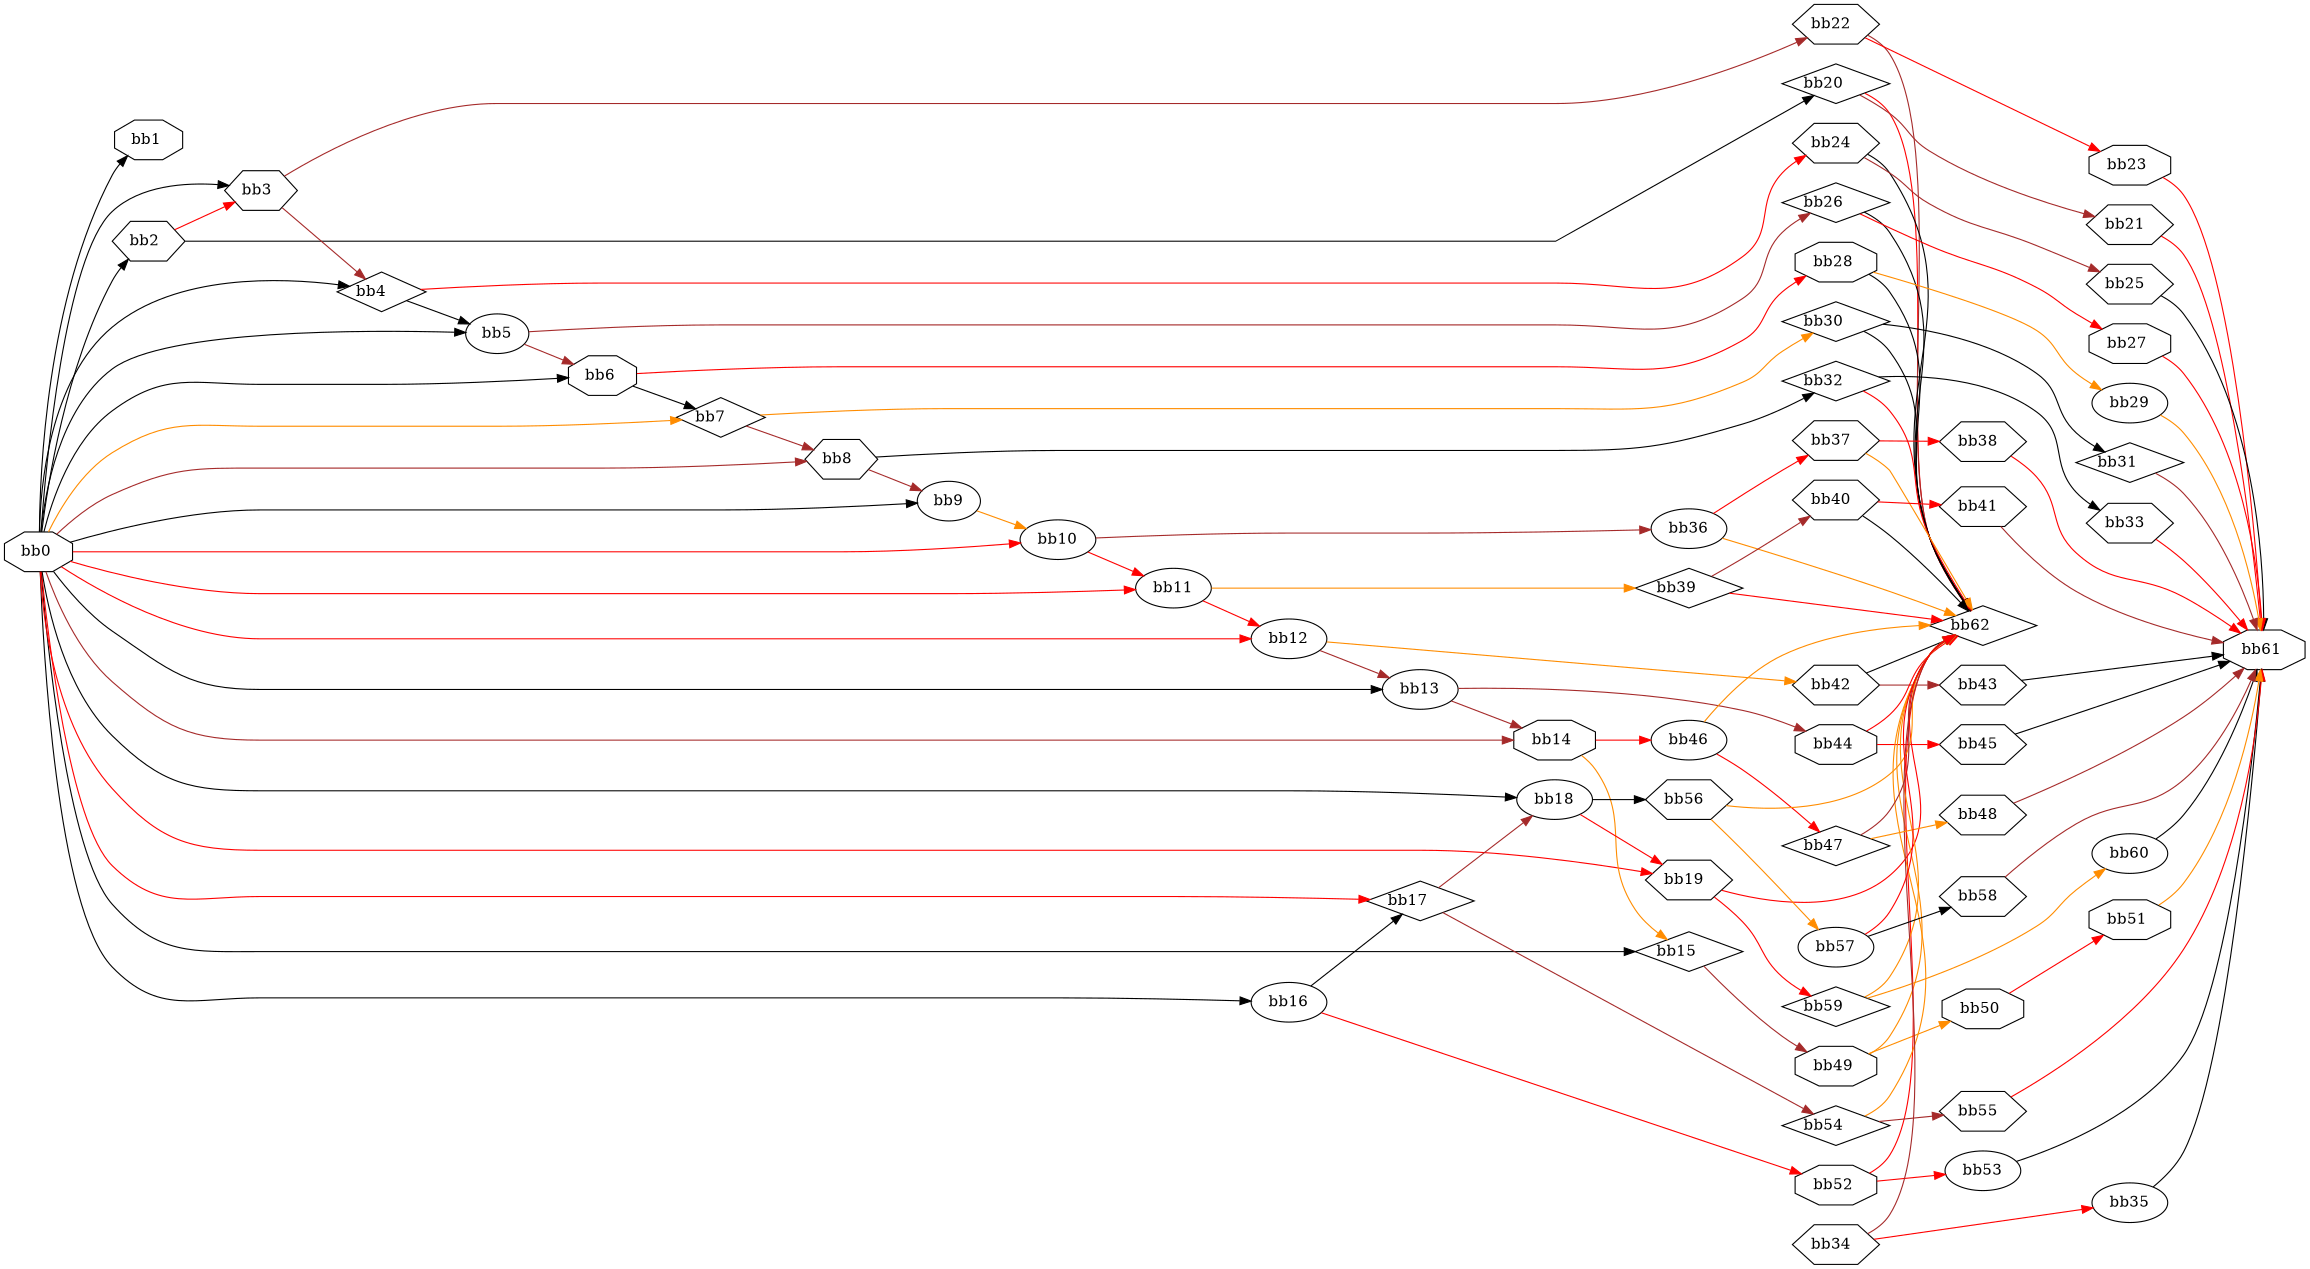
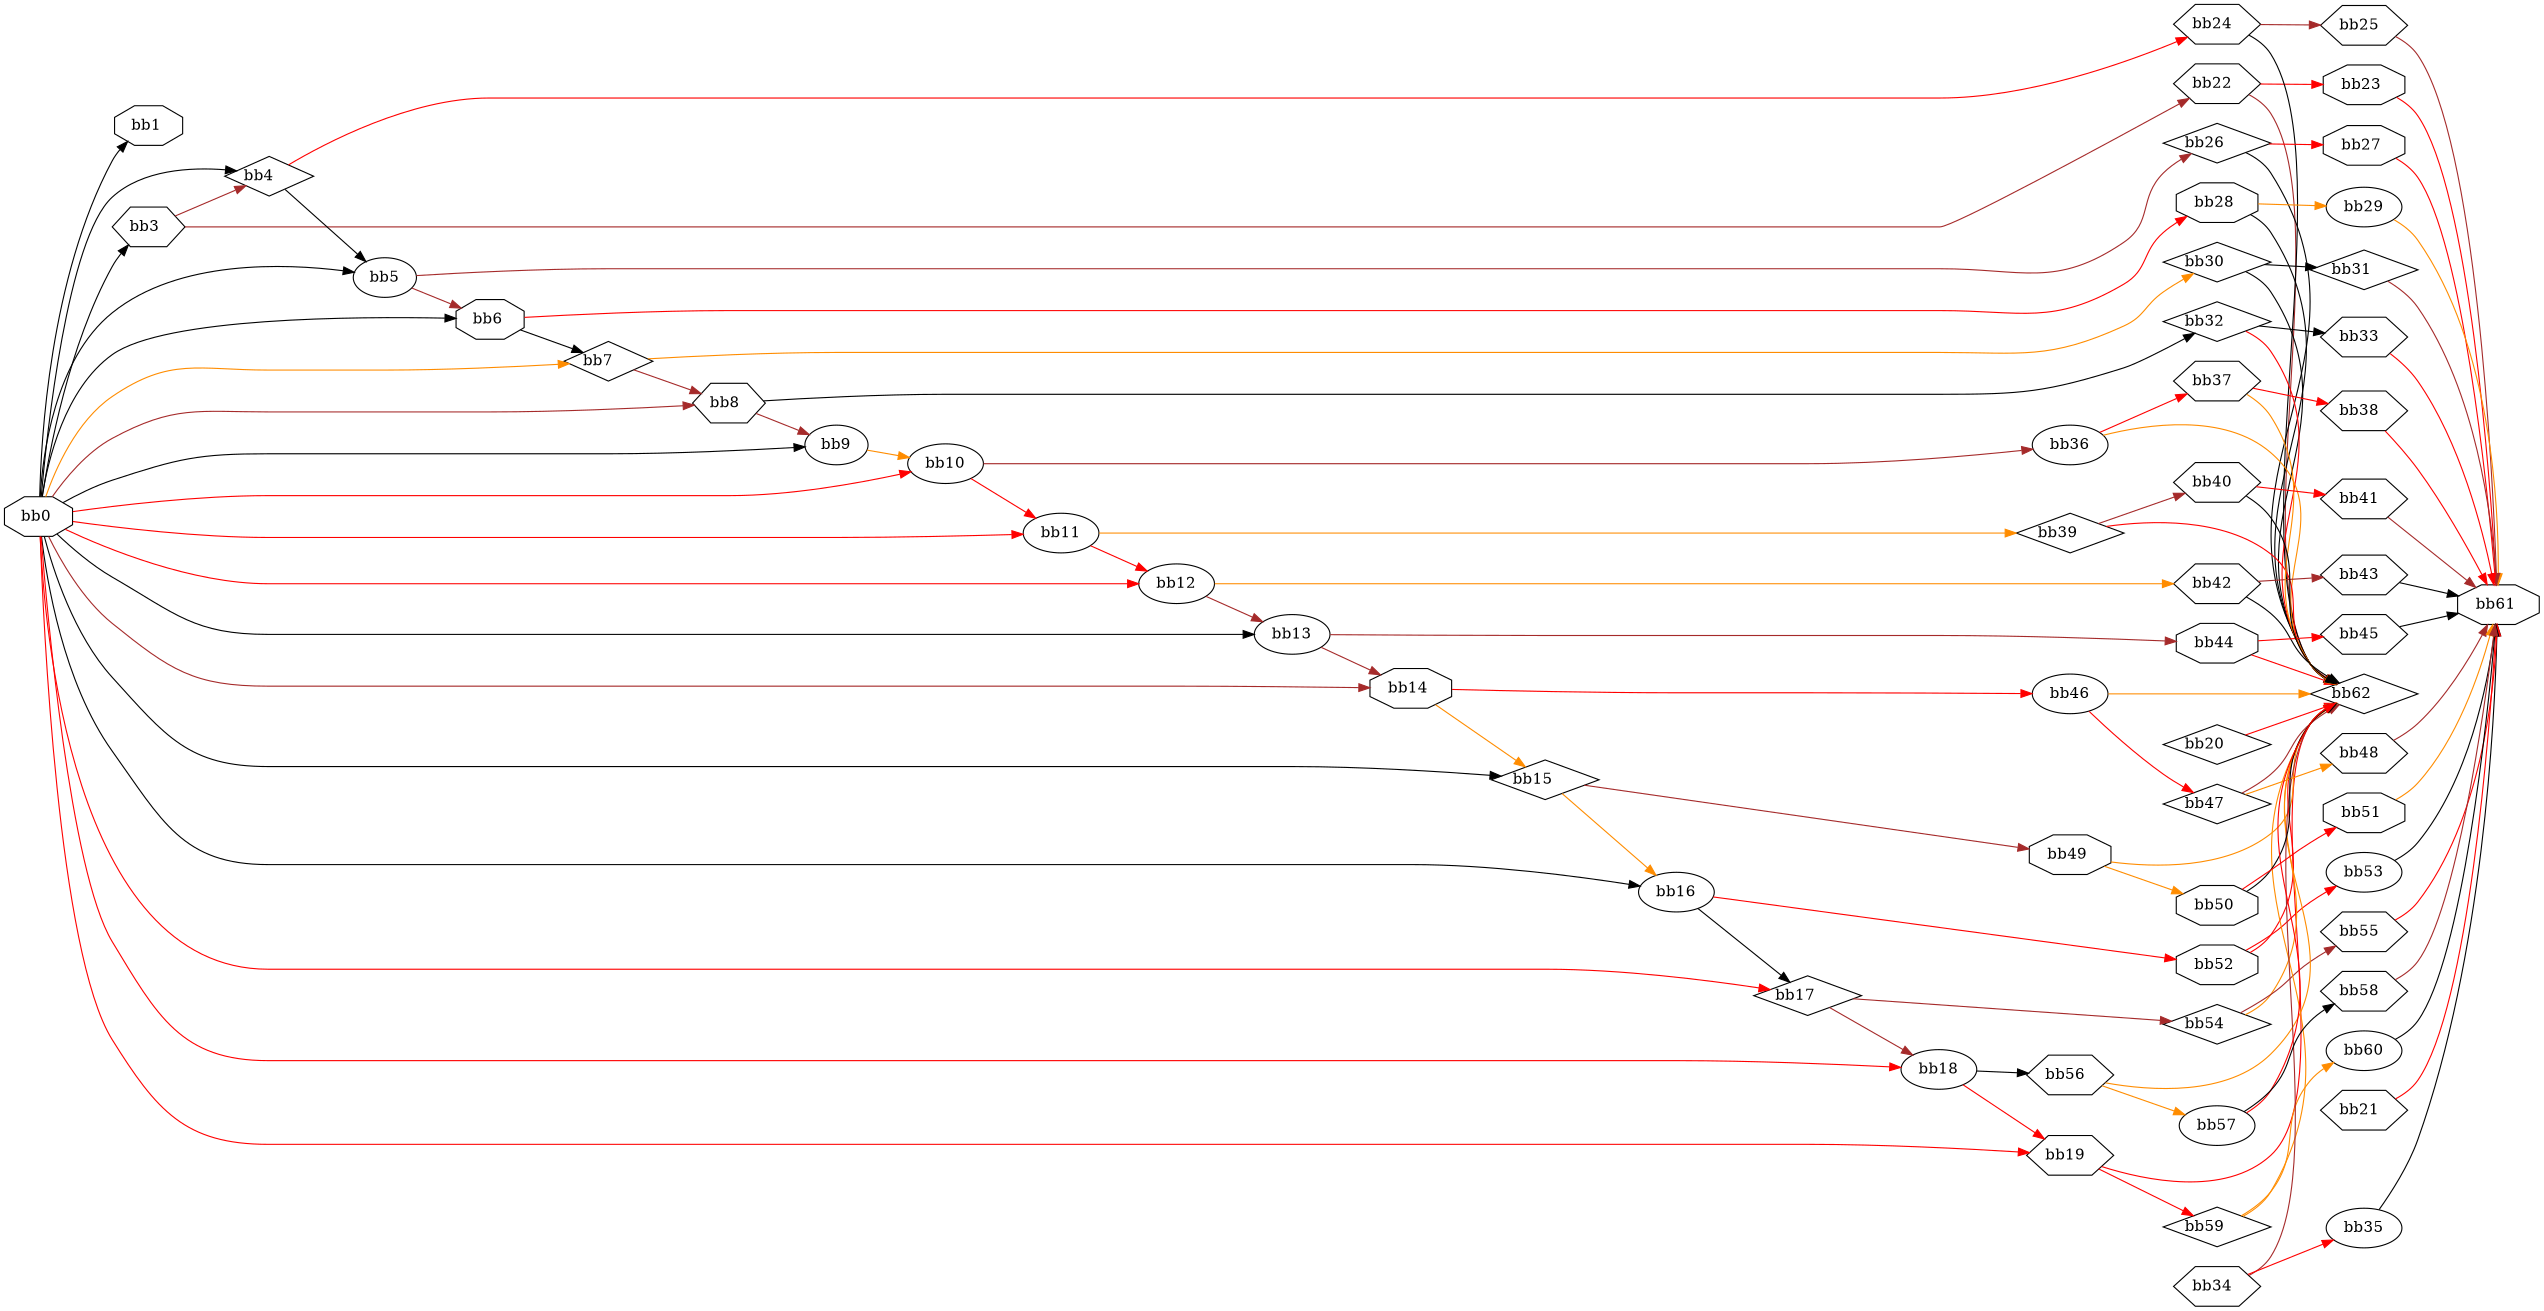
(1963, 170) -> none
(149, 241) -> none
(2216, 372) -> (2476, 296)
(710, 791) -> (768, 1061)
none -> (2290, 802)
none -> (1605, 831)
